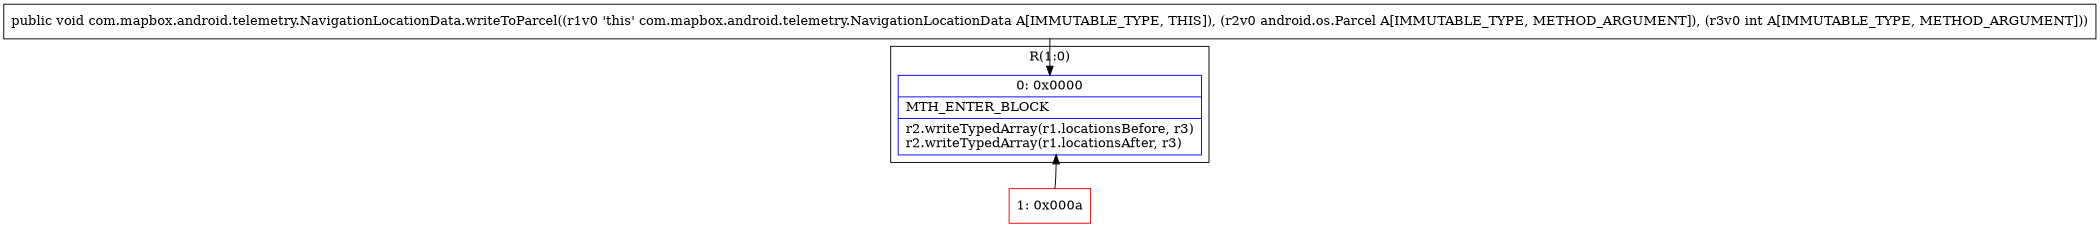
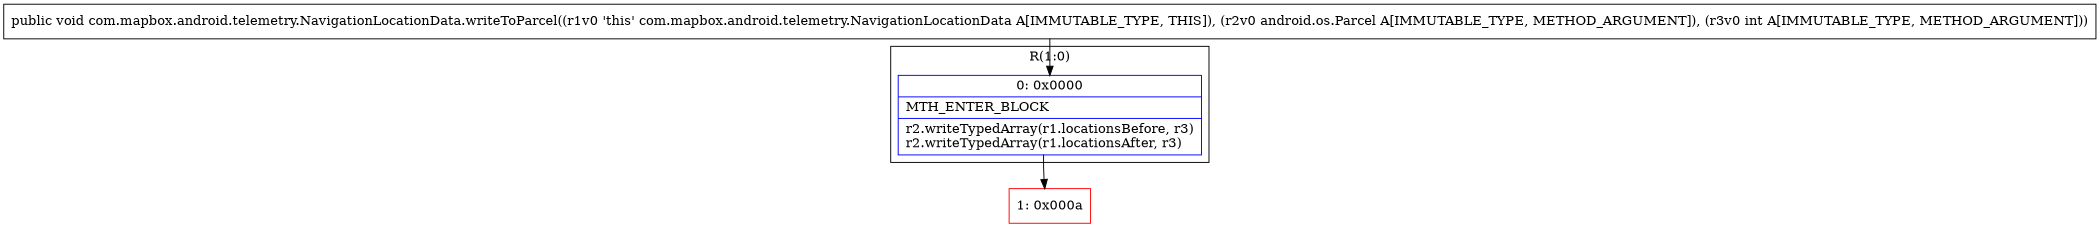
(1056, 177) -> (1044, 168)
